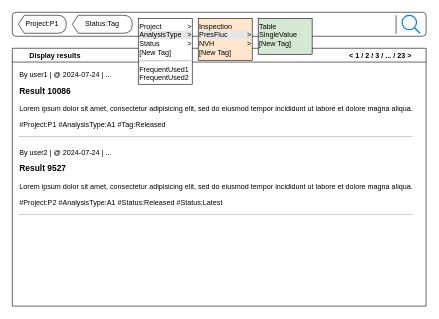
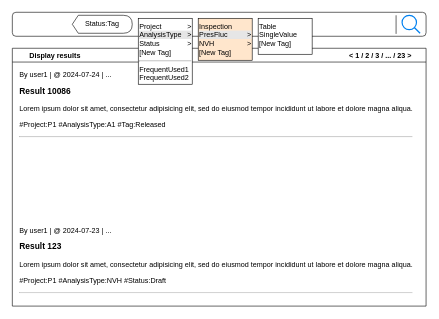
(42, 24) -> none
(285, 36) -> (285, 36)
(219, 180) -> none
none -> (219, 258)
